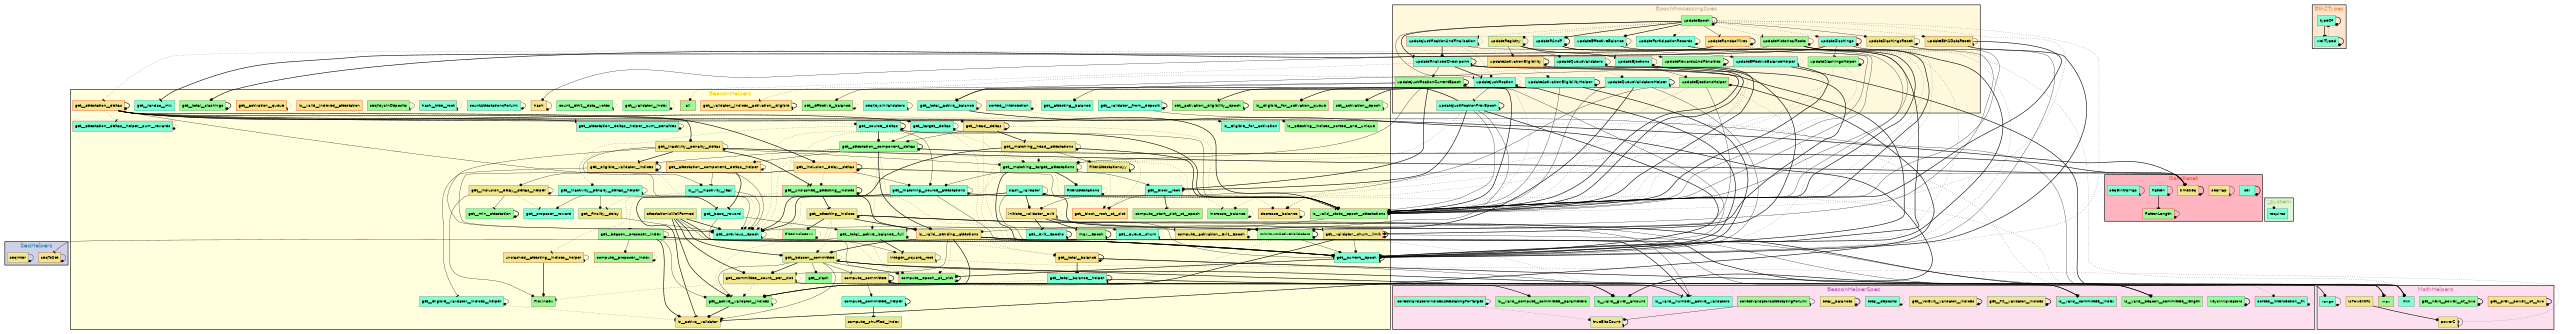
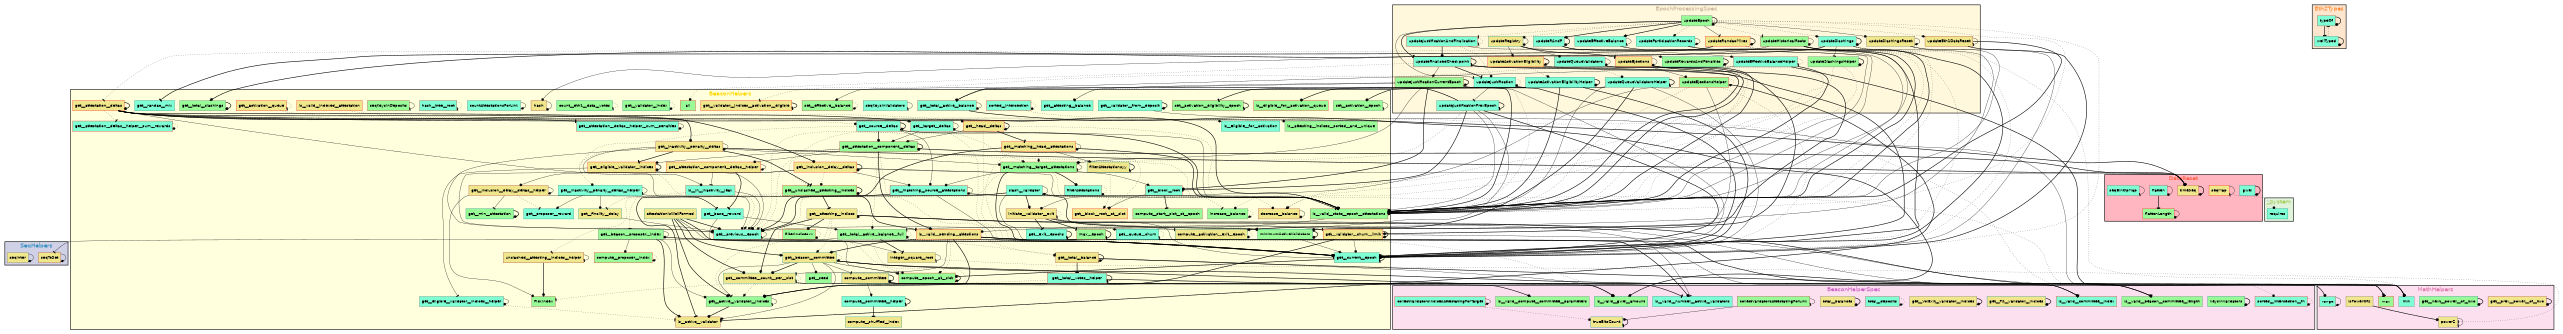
(1837, 41) -> (1837, 41)
(1634, 62) -> (1634, 62)
(2247, 190) -> (2247, 190)
(1509, 195) -> (1509, 195)
(878, 223) -> (774, 231)
(819, 278) -> (819, 278)
(1077, 278) -> (1077, 278)
(1125, 282) -> none
